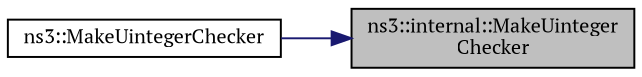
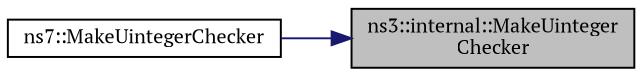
(144, 38) -> (144, 38)
